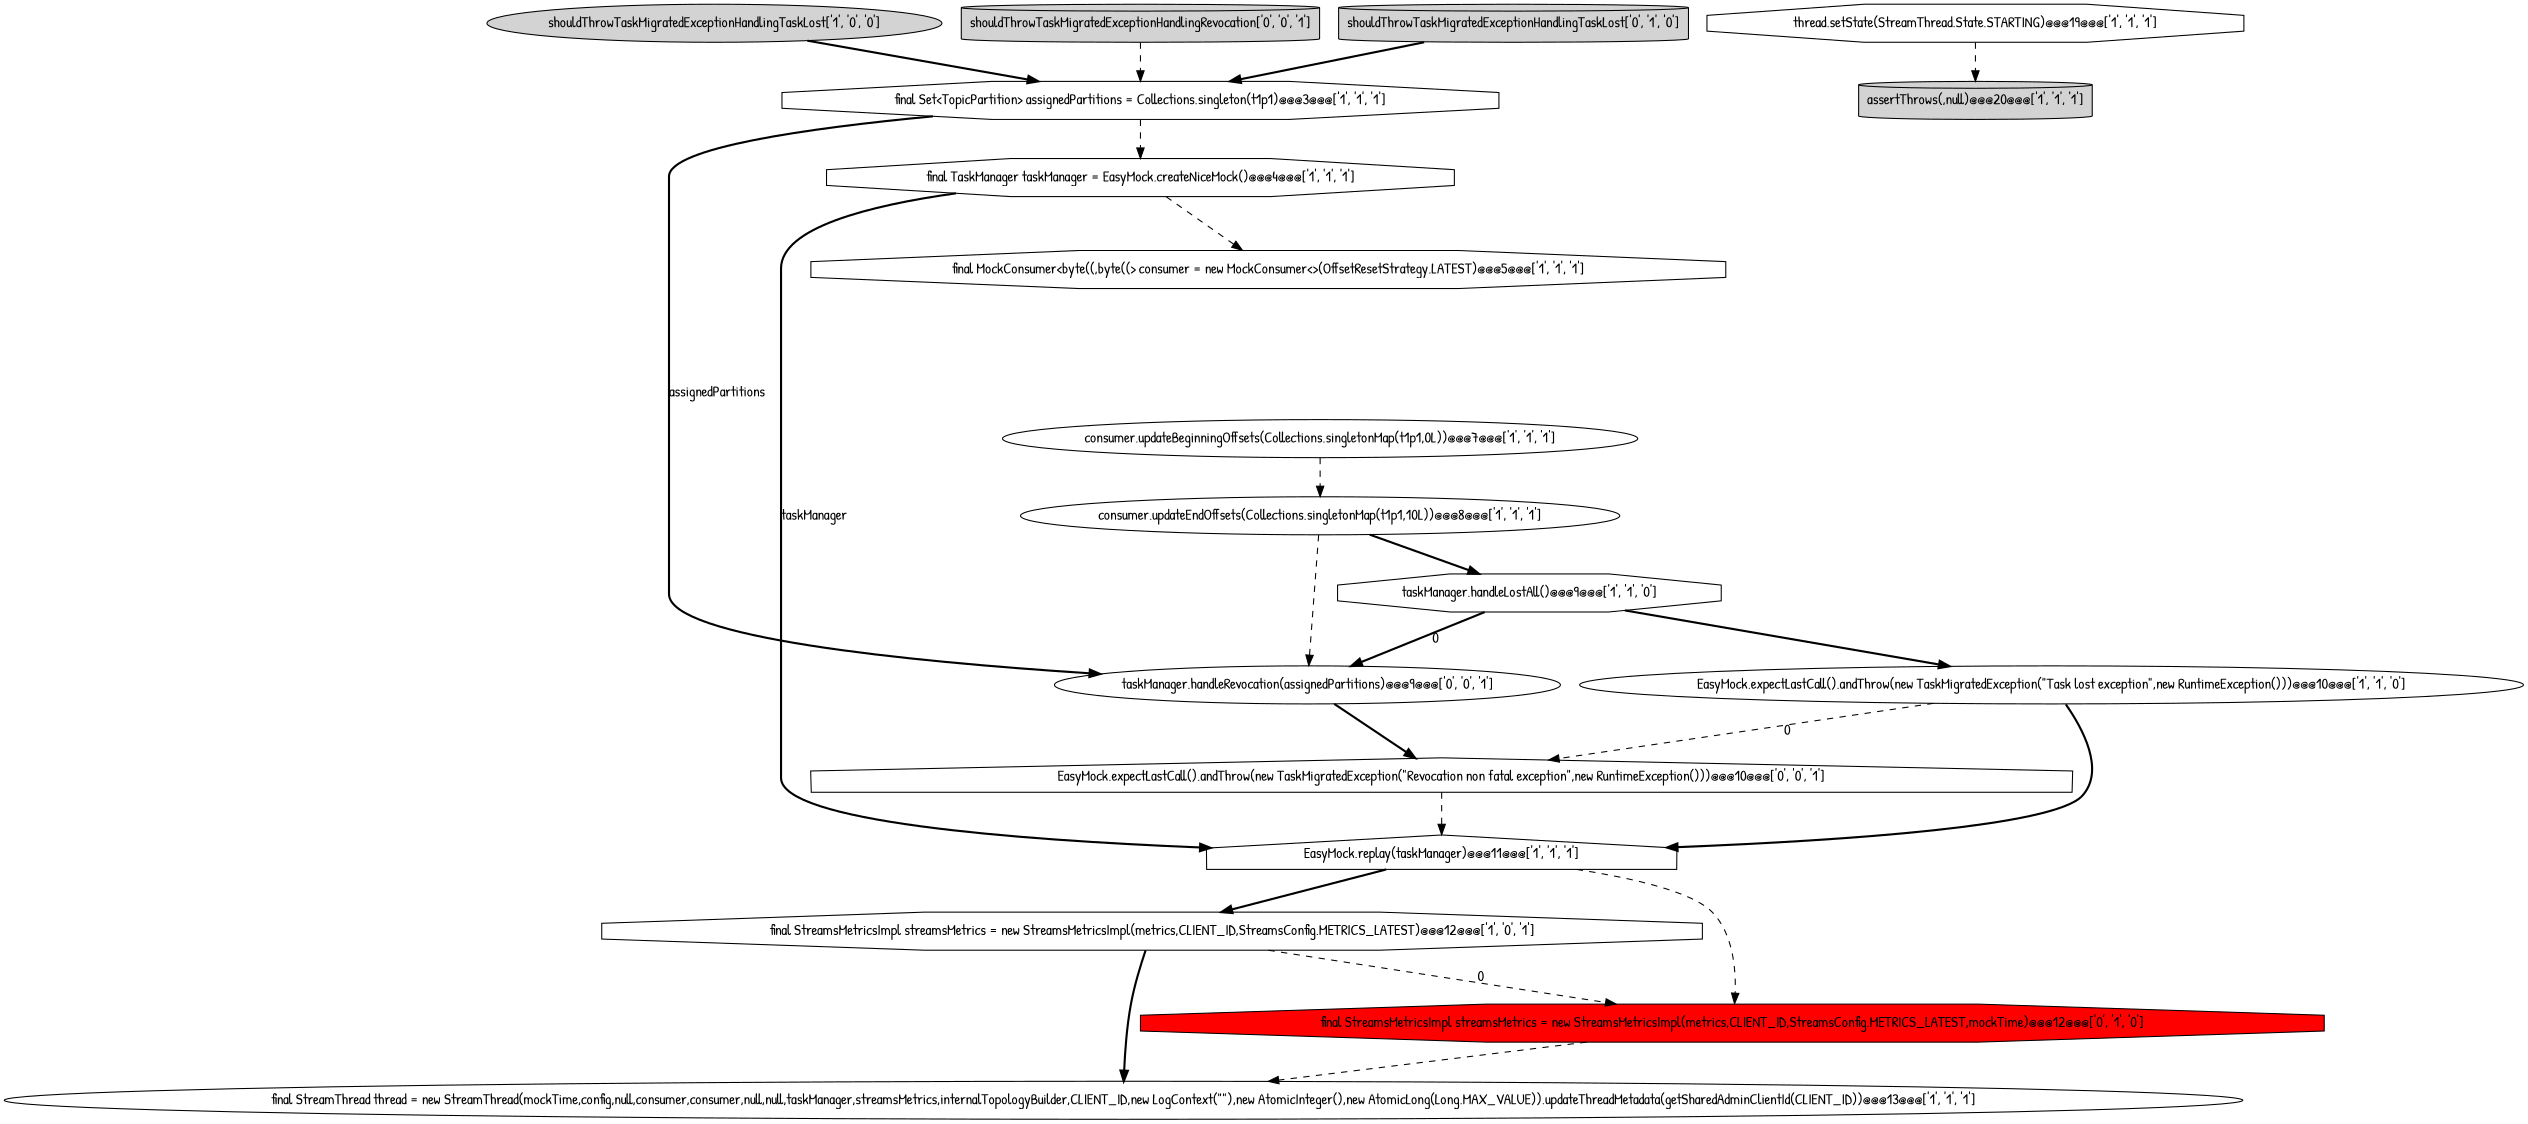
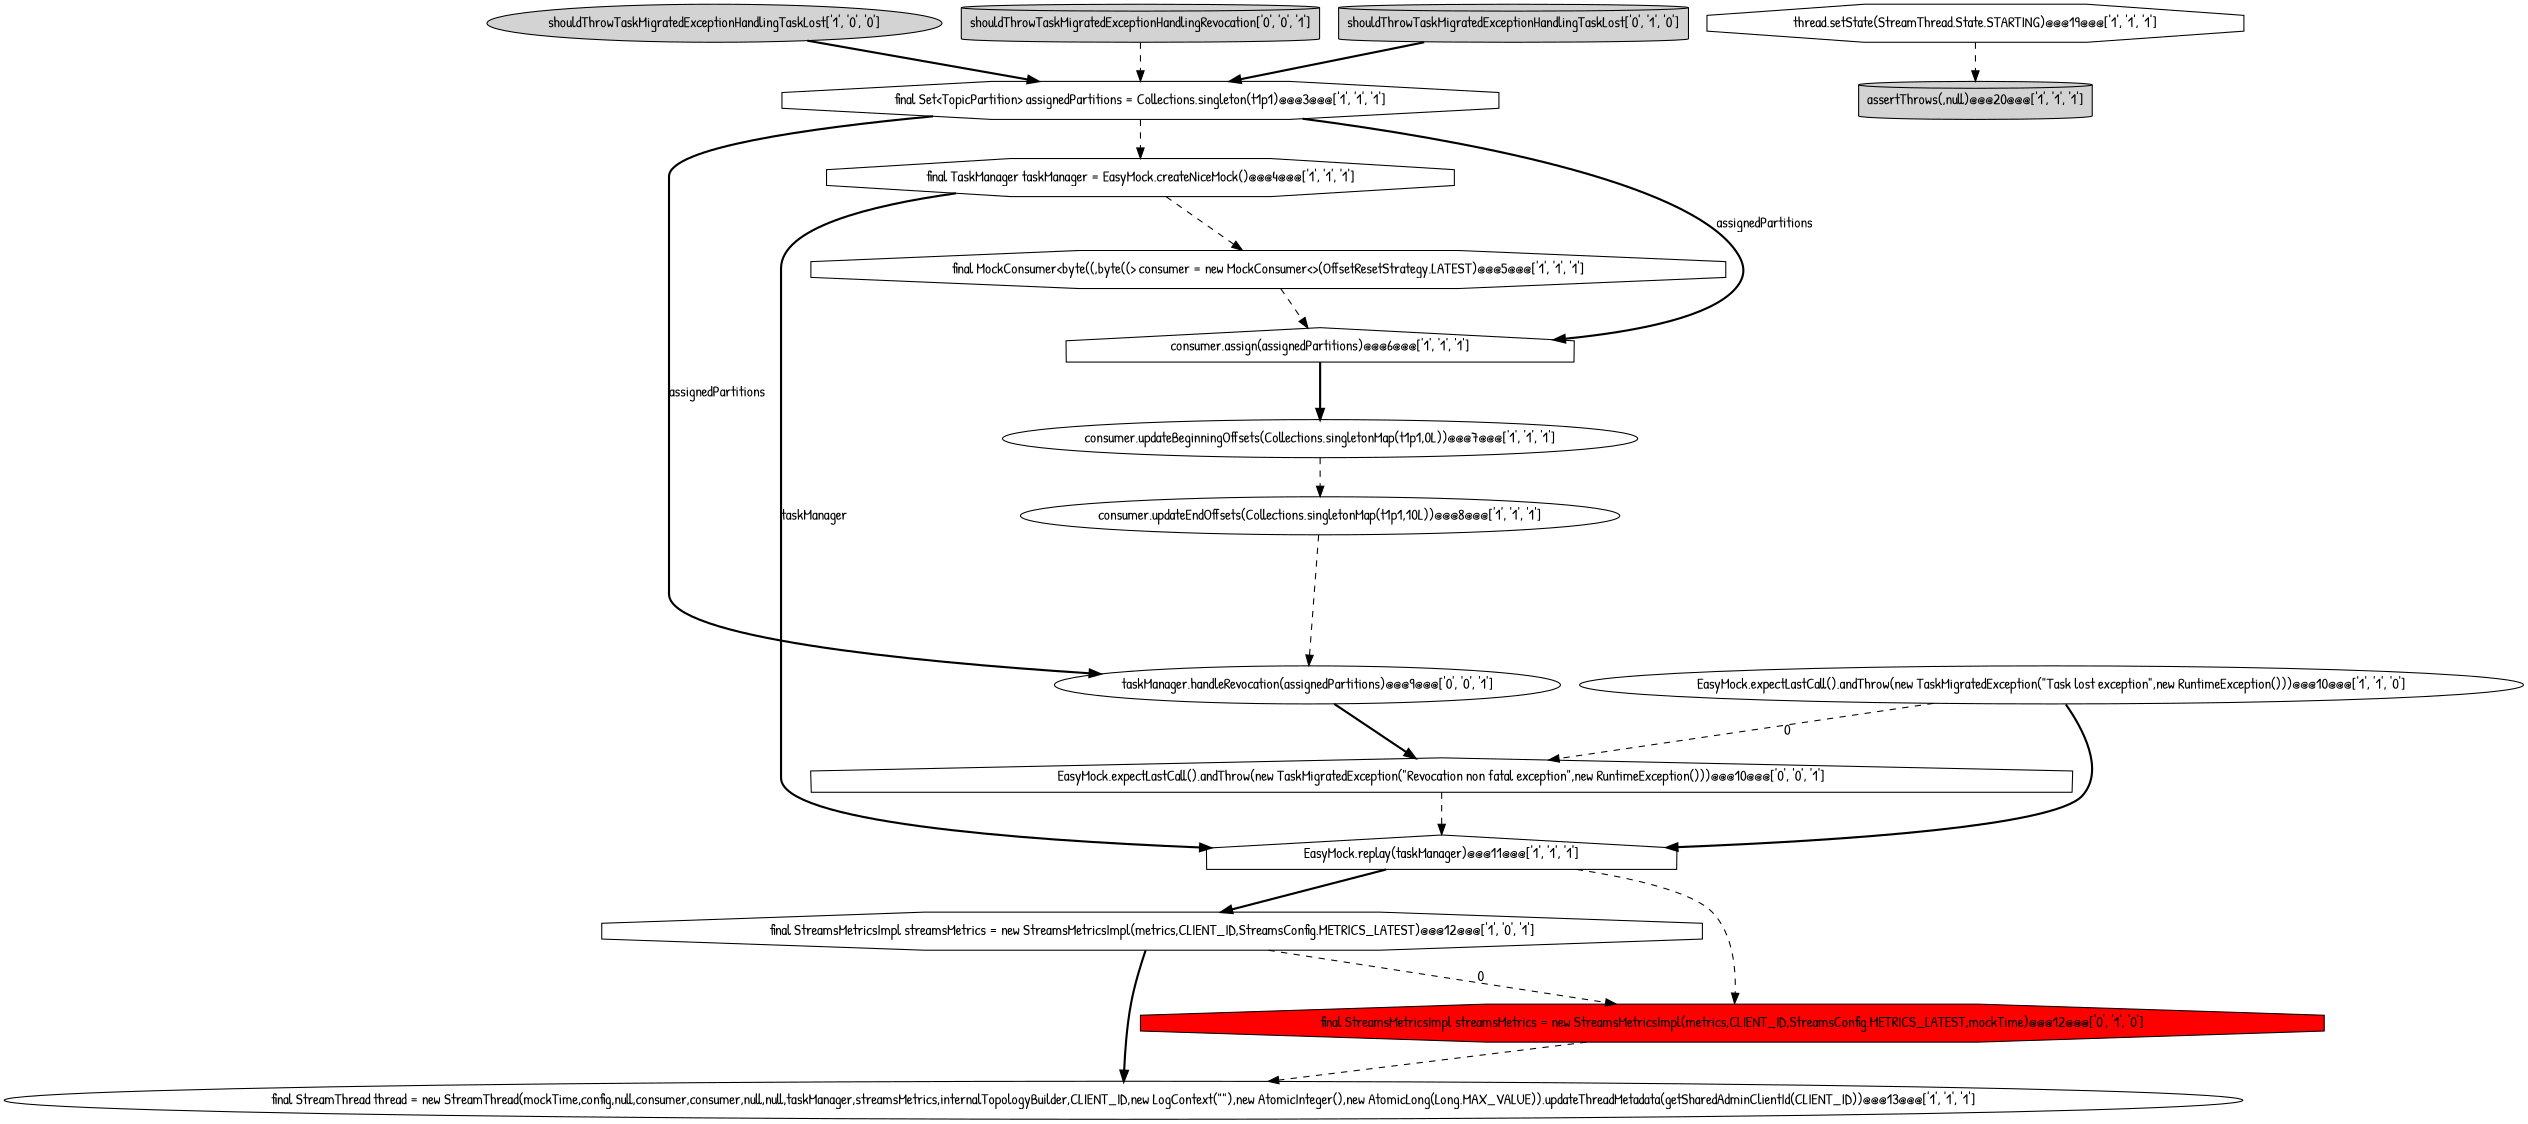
none -> (1320, 347)
(1529, 593) -> none
